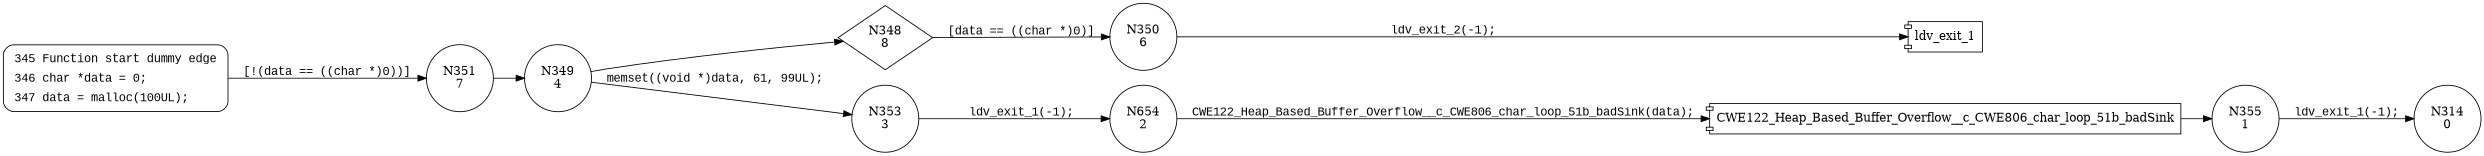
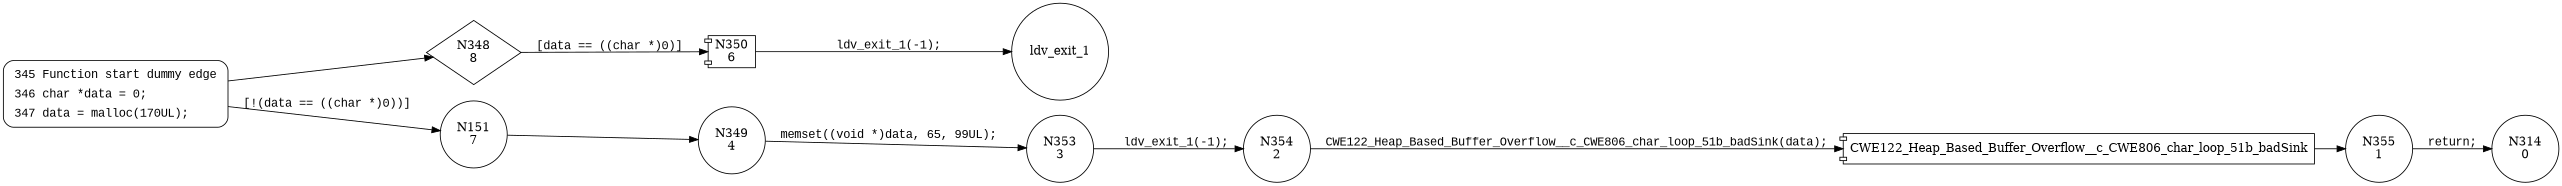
(1443, 30) -> (889, 45)
(1143, 37) -> (732, 52)
(1945, 37) -> (1060, 52)
(712, 55) -> (326, 70)
(460, 78) -> (474, 134)
(715, 79) -> (889, 135)
(116, 98) -> (116, 113)
(2347, 112) -> (2452, 142)
(1143, 119) -> (1277, 149)
